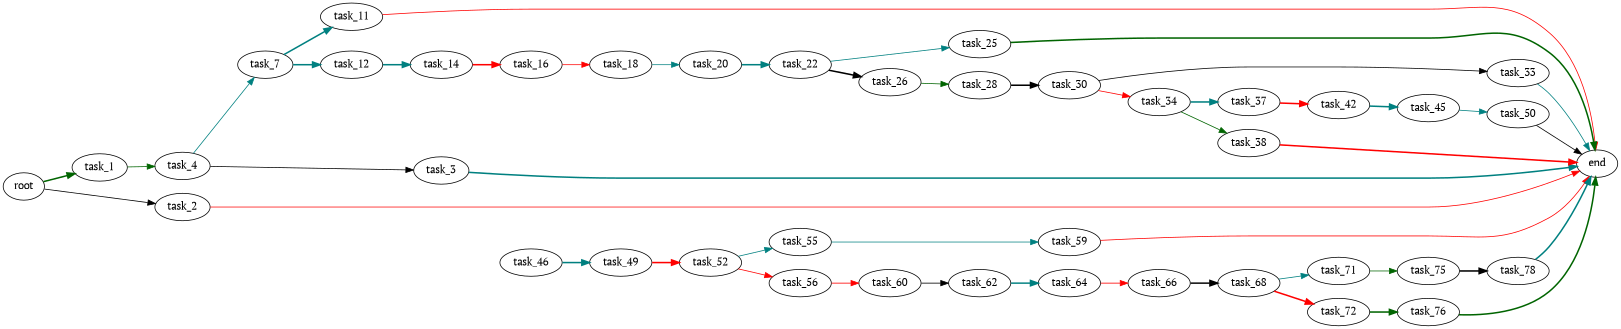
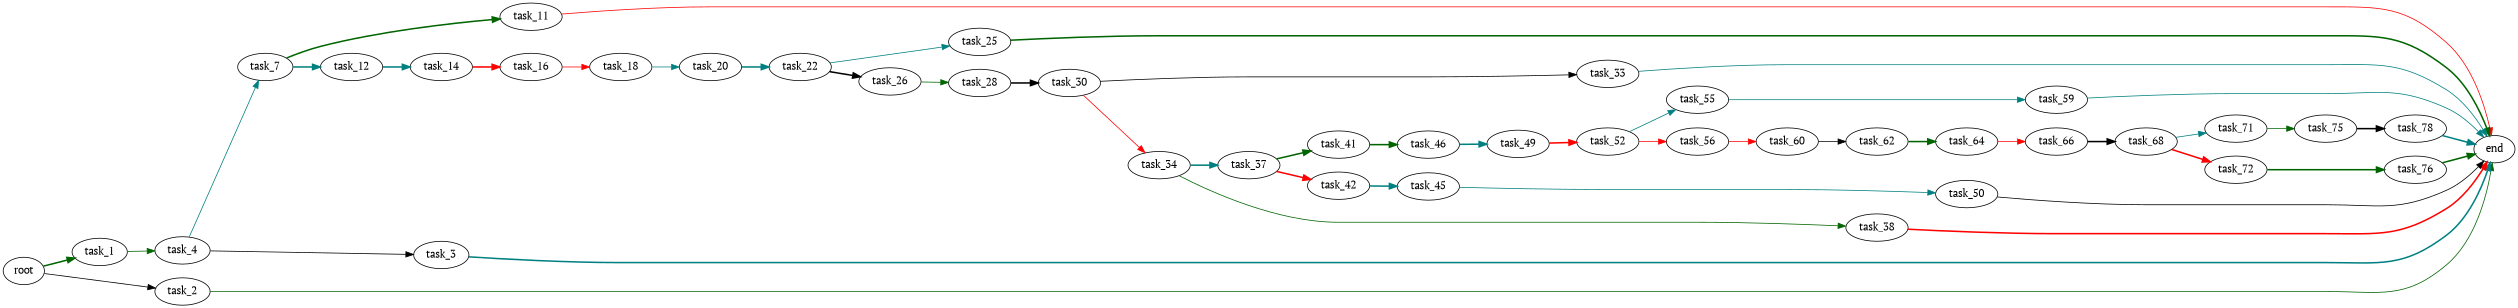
(305, 43) -> (388, 33)
none -> (1339, 145)
(894, 207) -> (1385, 292)
(1352, 236) -> (2288, 94)
(1021, 283) -> (1918, 142)
